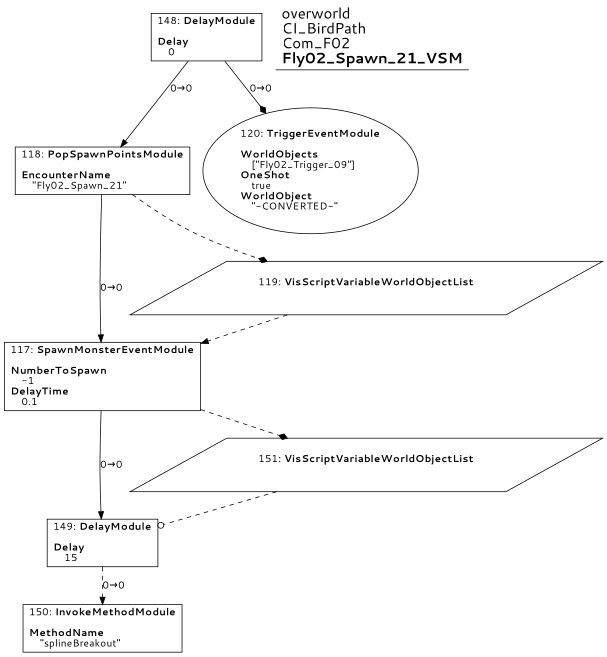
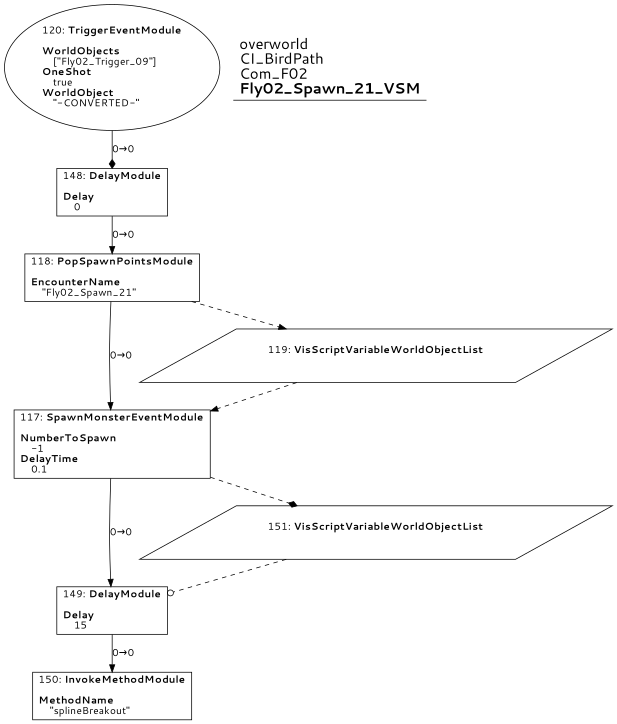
(243, 84) -> (112, 145)
(193, 232) -> (235, 314)
(103, 582) -> (112, 649)
